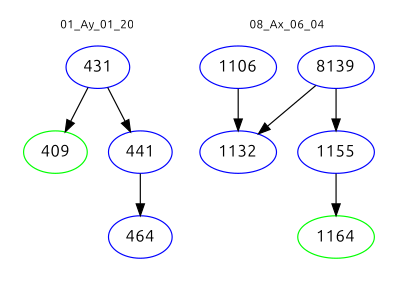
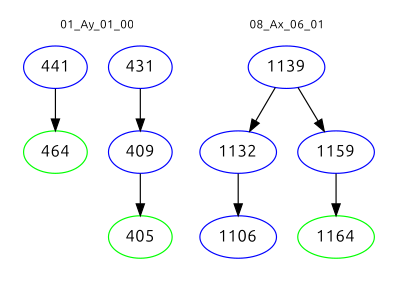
(98, 25) -> (98, 25)
(287, 25) -> (287, 25)
(336, 67) -> (287, 67)
(116, 104) -> none
(238, 104) -> (238, 189)
(55, 152) -> (140, 152)
(336, 152) -> (336, 152)
none -> (140, 237)
(140, 237) -> (55, 152)
